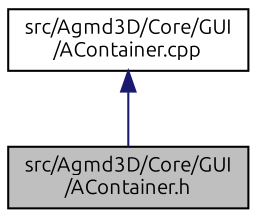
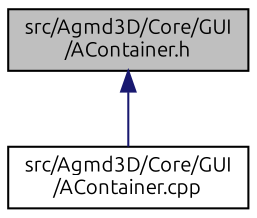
(128, 119) -> (128, 119)
